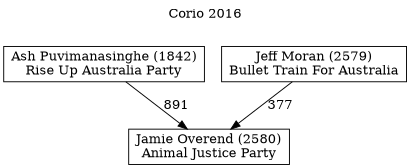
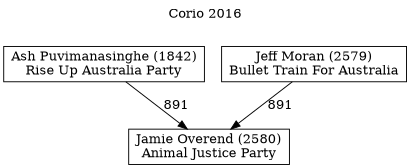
(281, 105) -> (281, 105)
